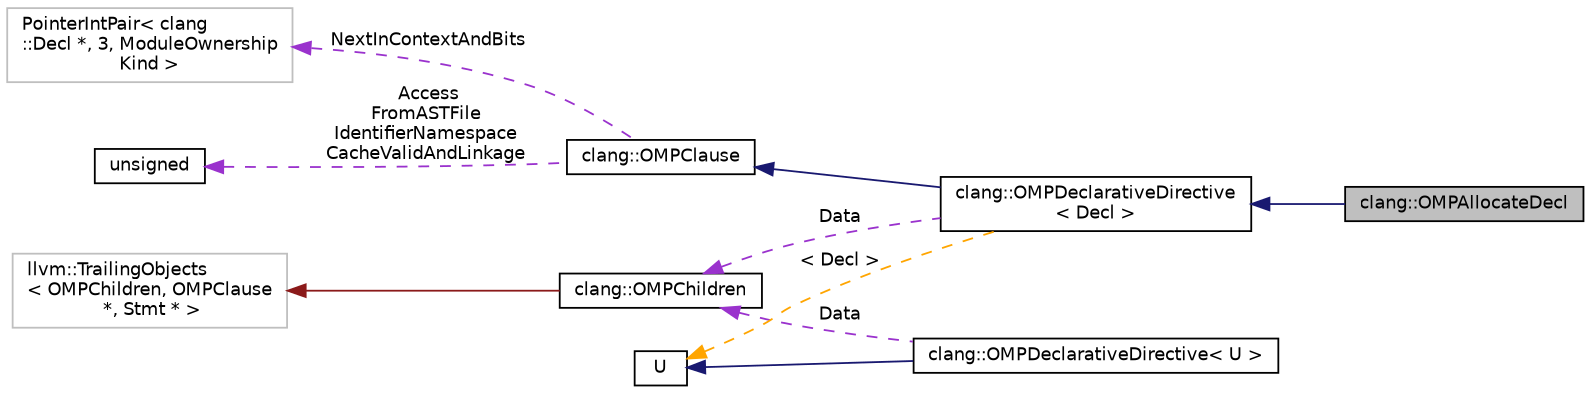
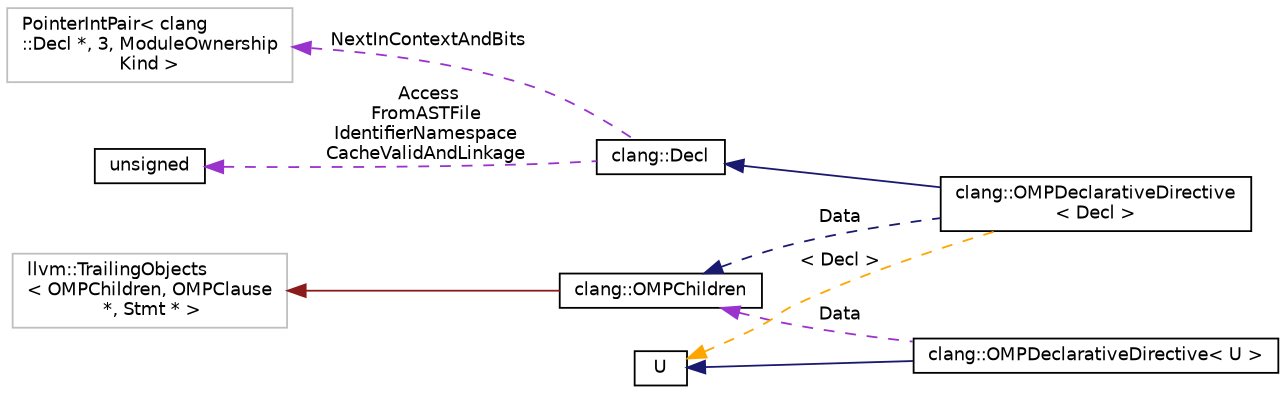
(661, 157) -> (661, 157)
(1464, 204) -> none
(829, 236) -> (829, 236)
